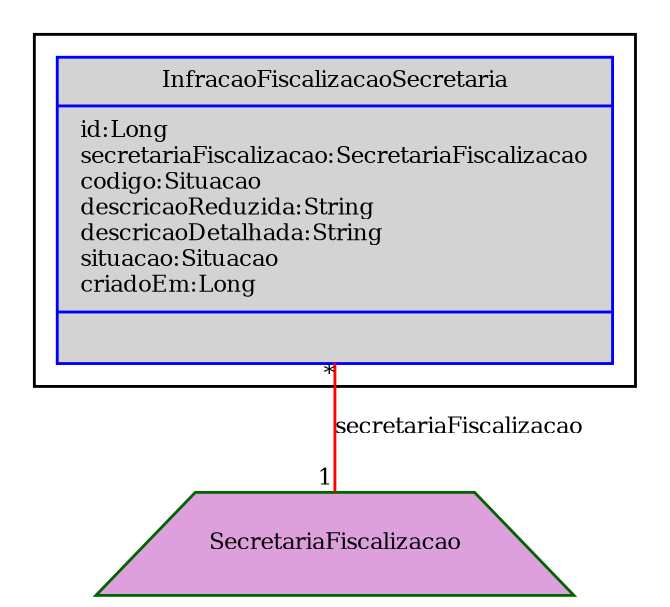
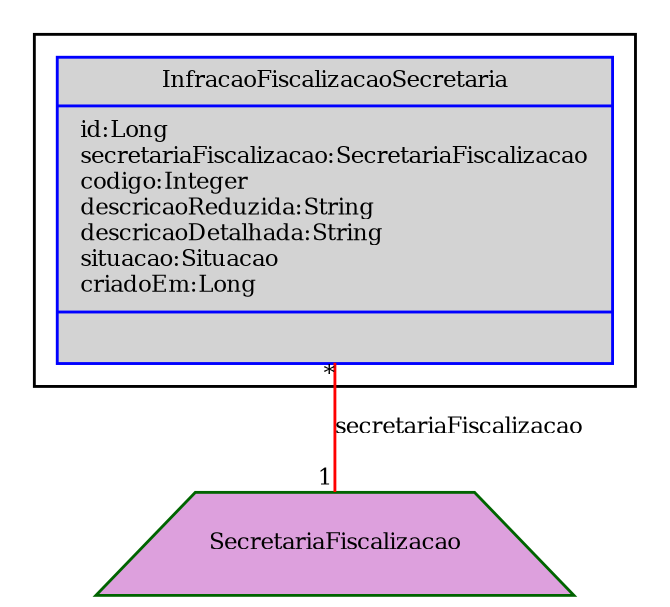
(172, 182) -> (165, 182)
